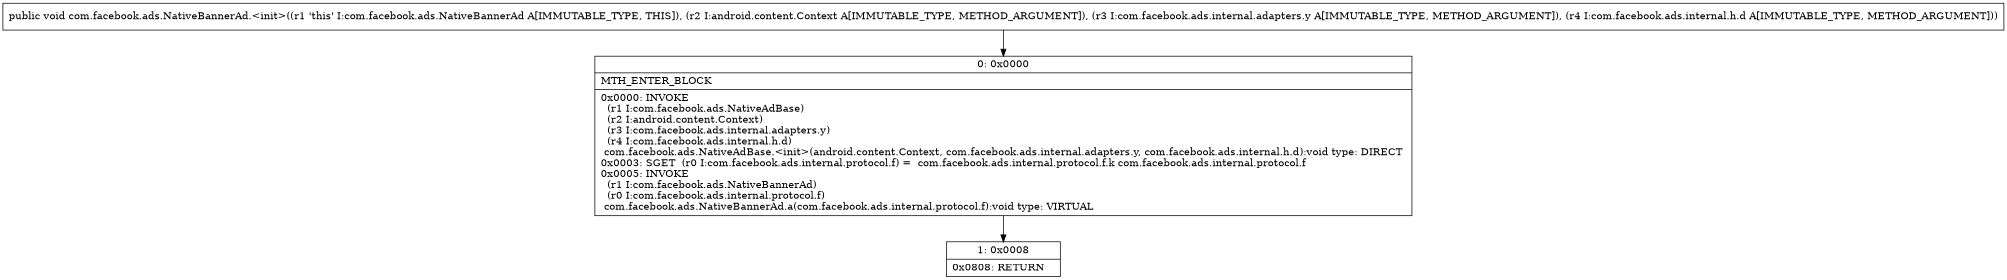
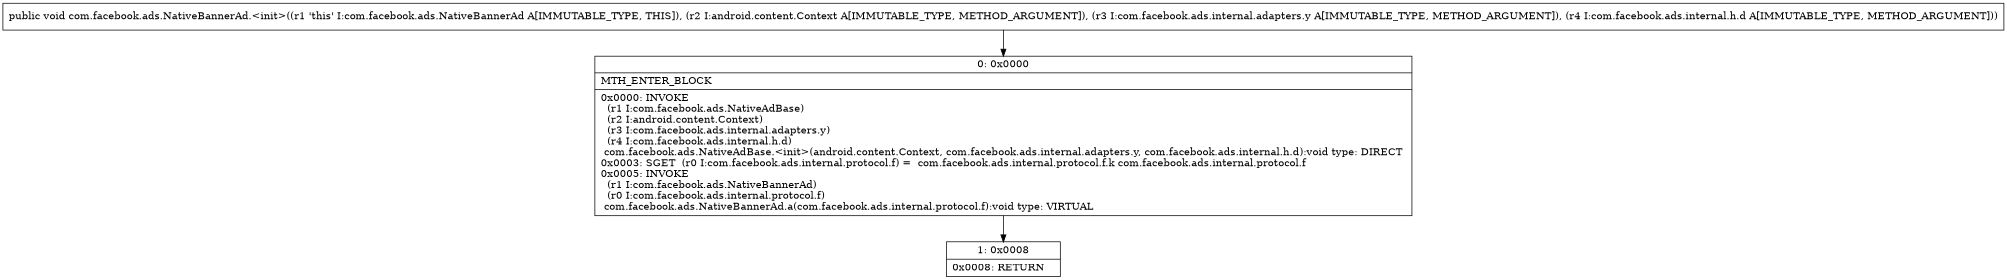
(1003, 268) -> (1003, 268)
